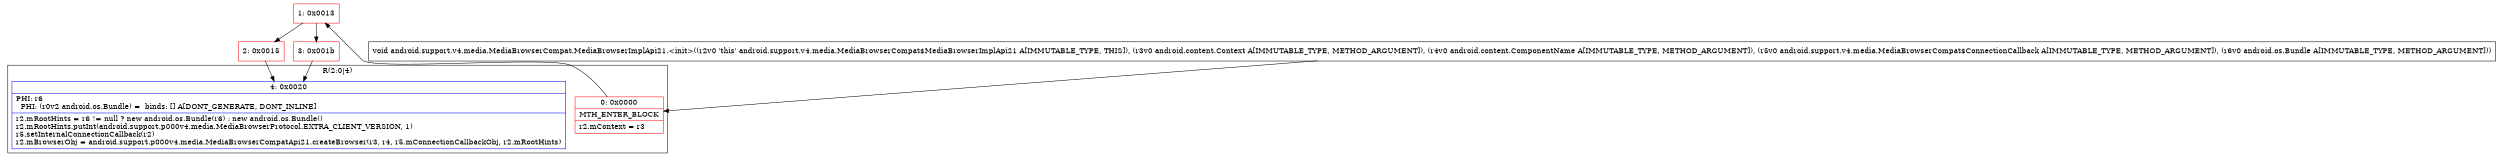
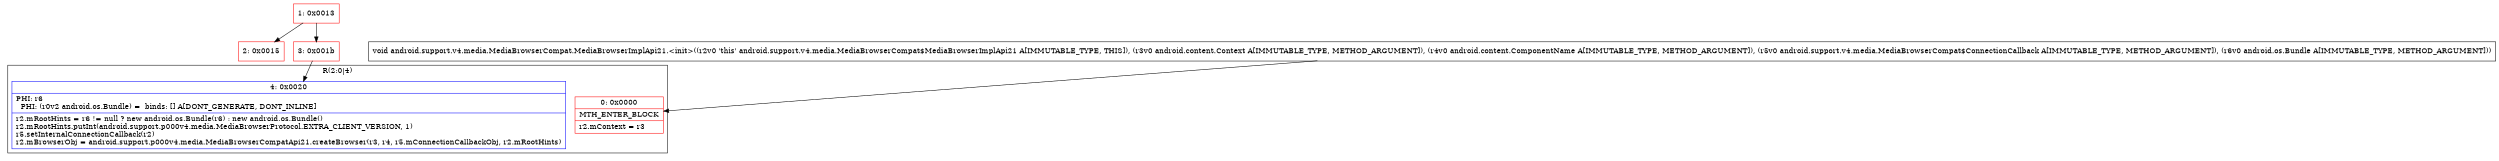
(528, 62) -> none
(269, 69) -> none
